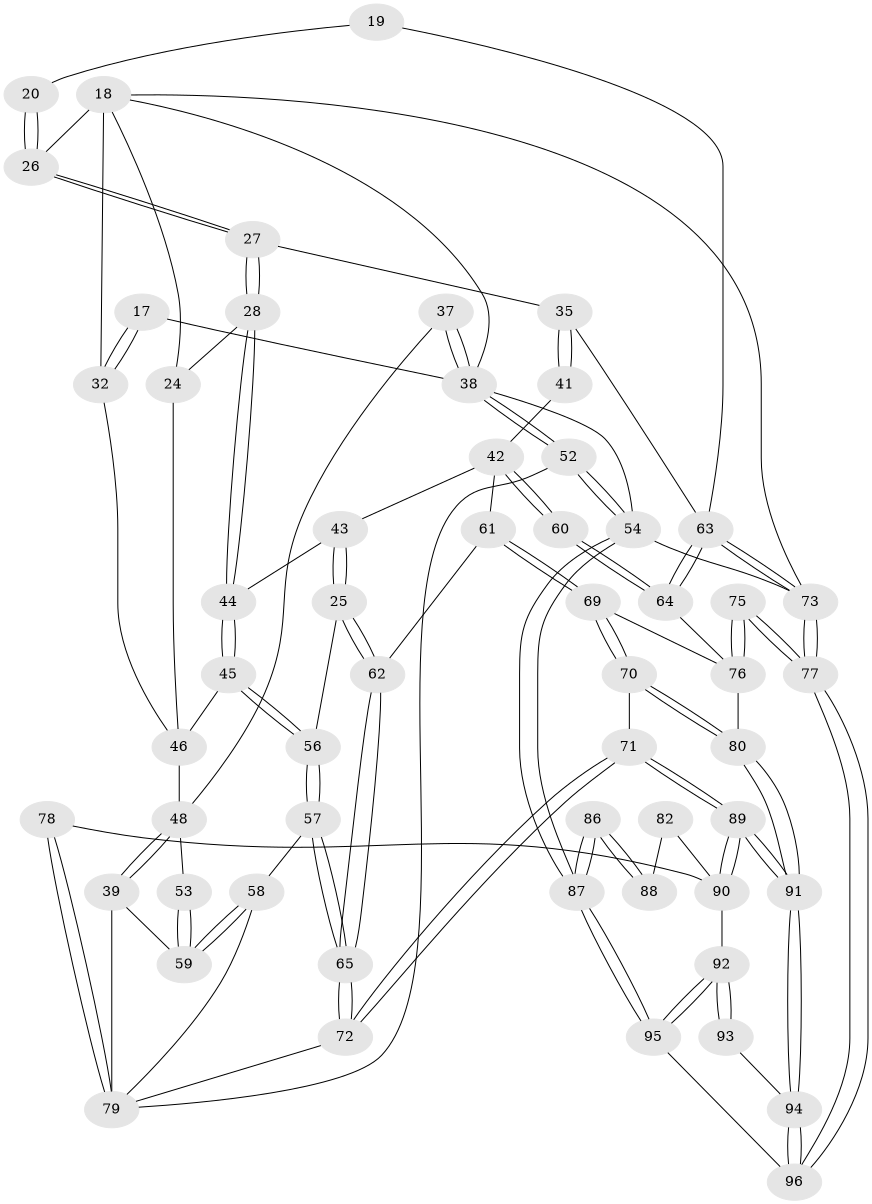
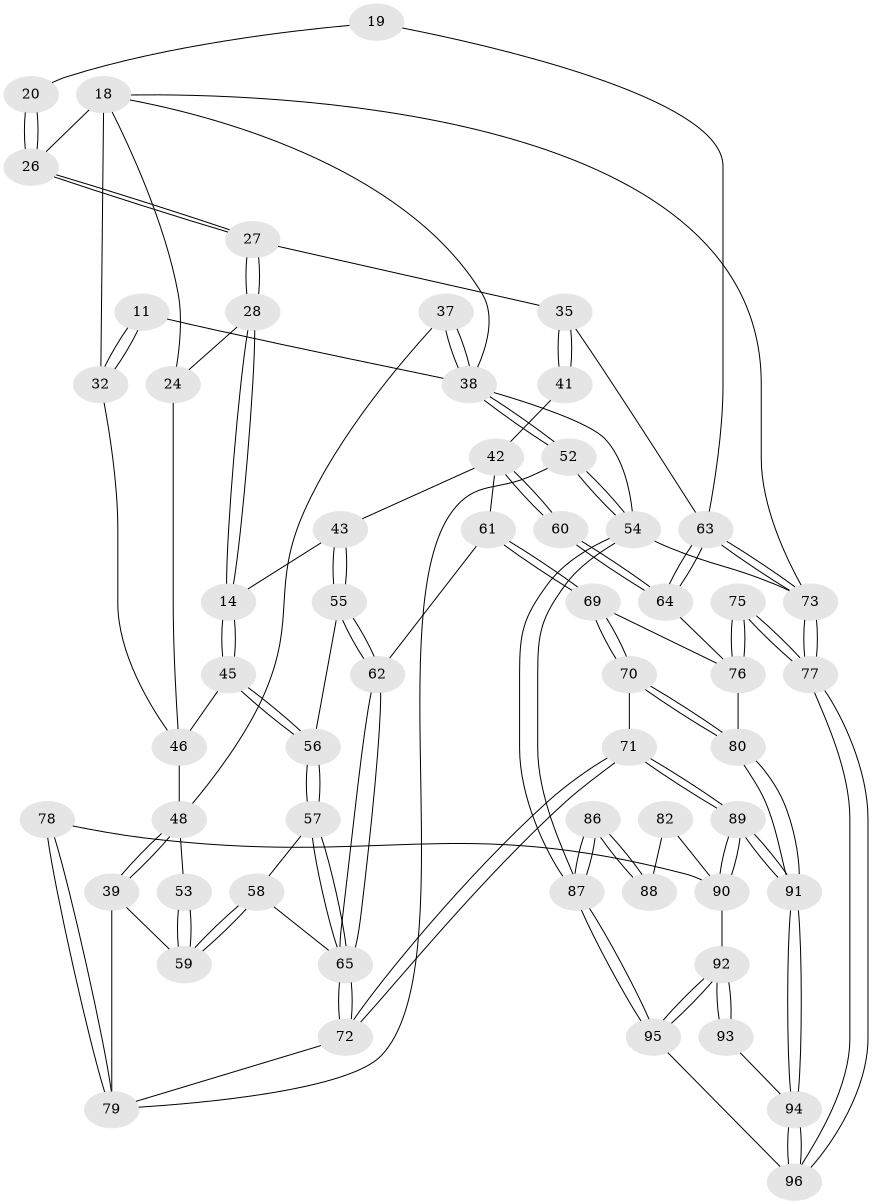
(142, 312) -> (142, 312)
(229, 602) -> (229, 602)
(339, 602) -> (339, 602)
(202, 1010) -> (301, 929)
